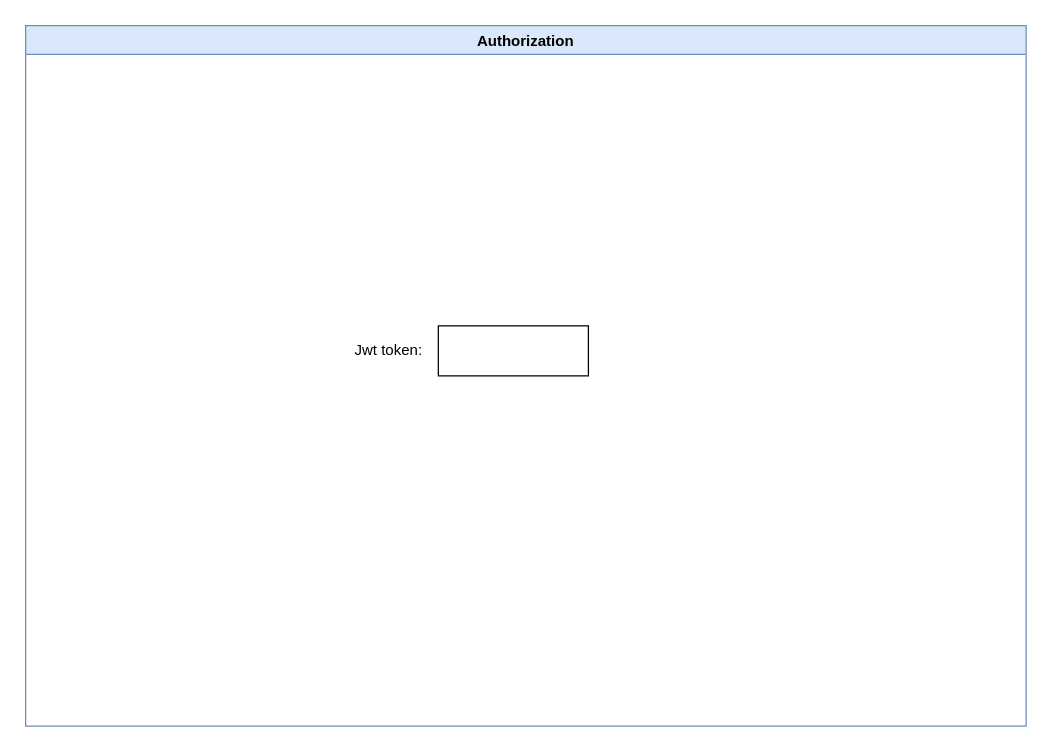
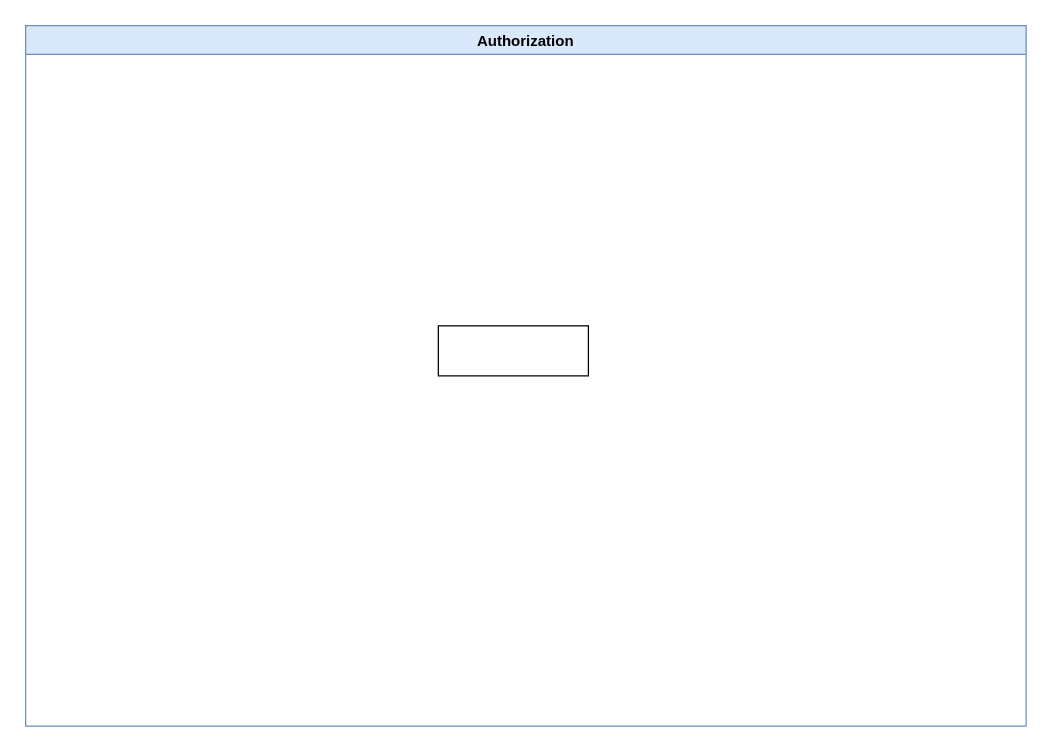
(388, 351) -> none
